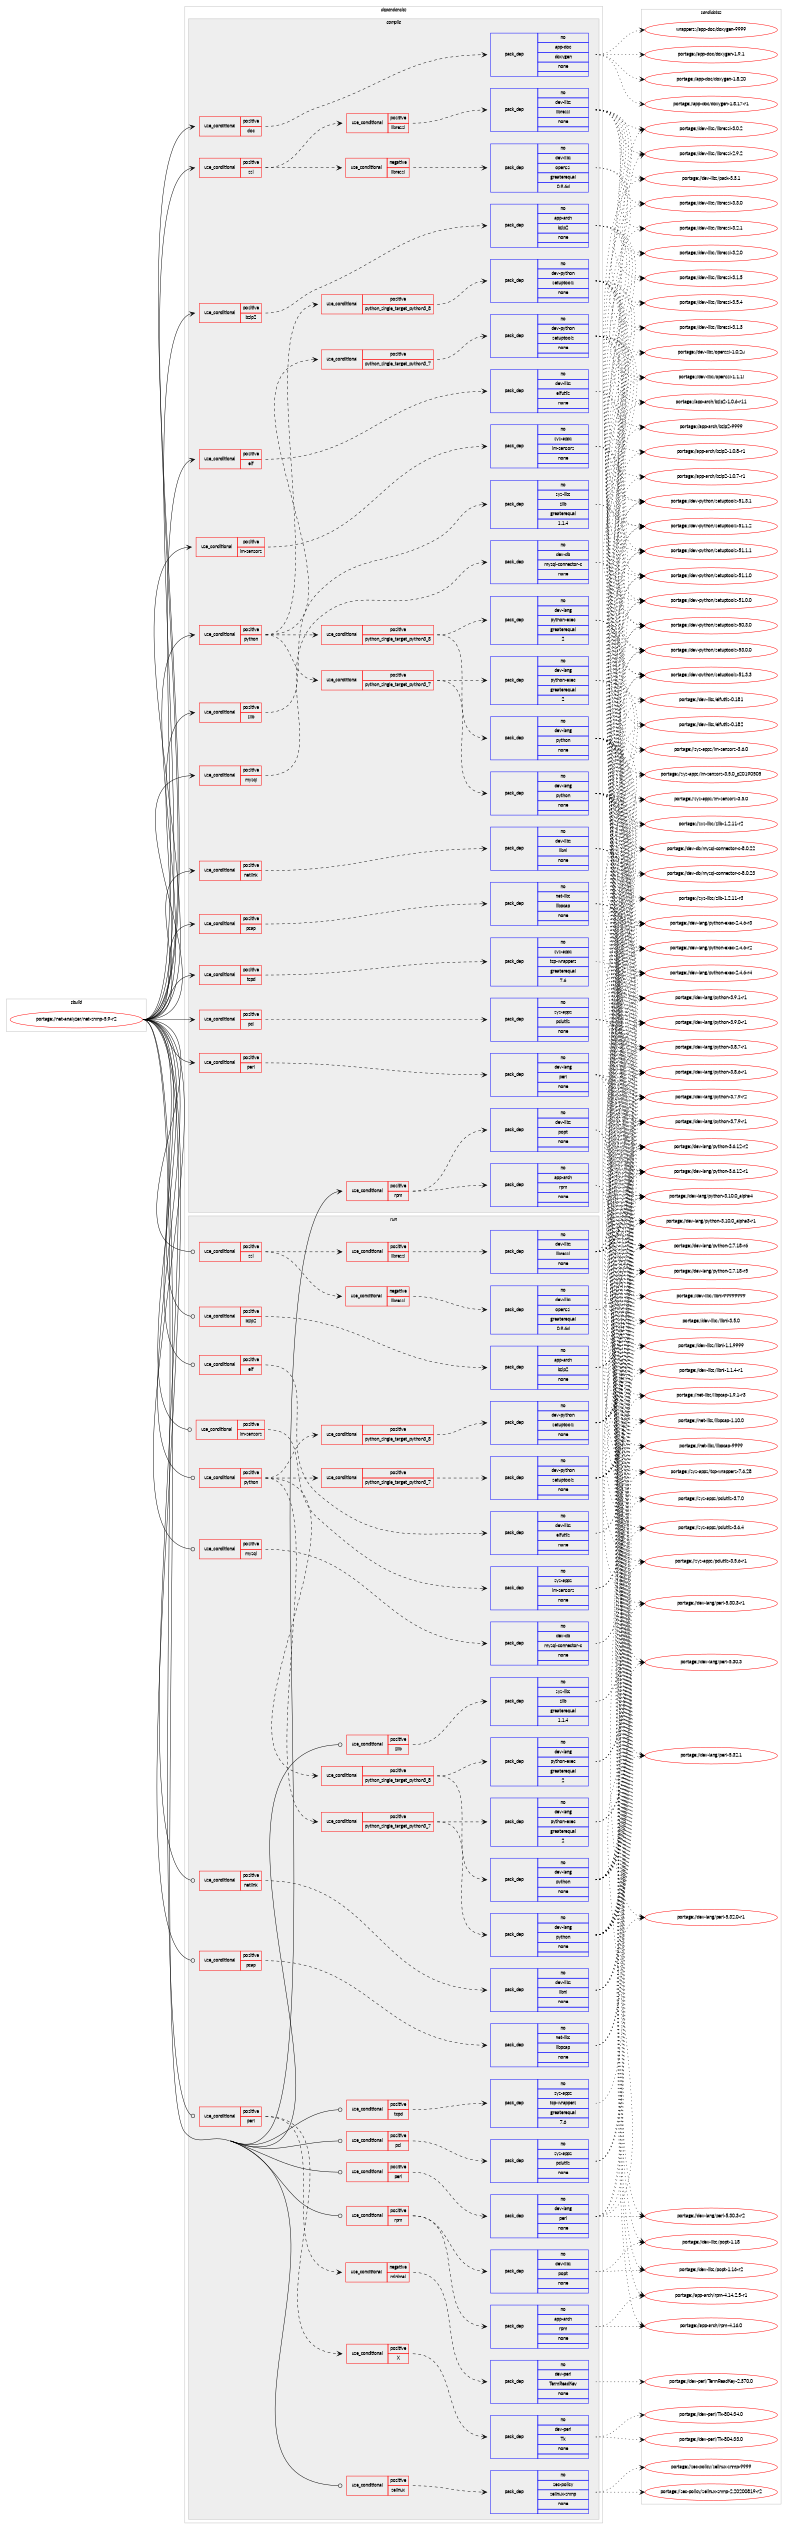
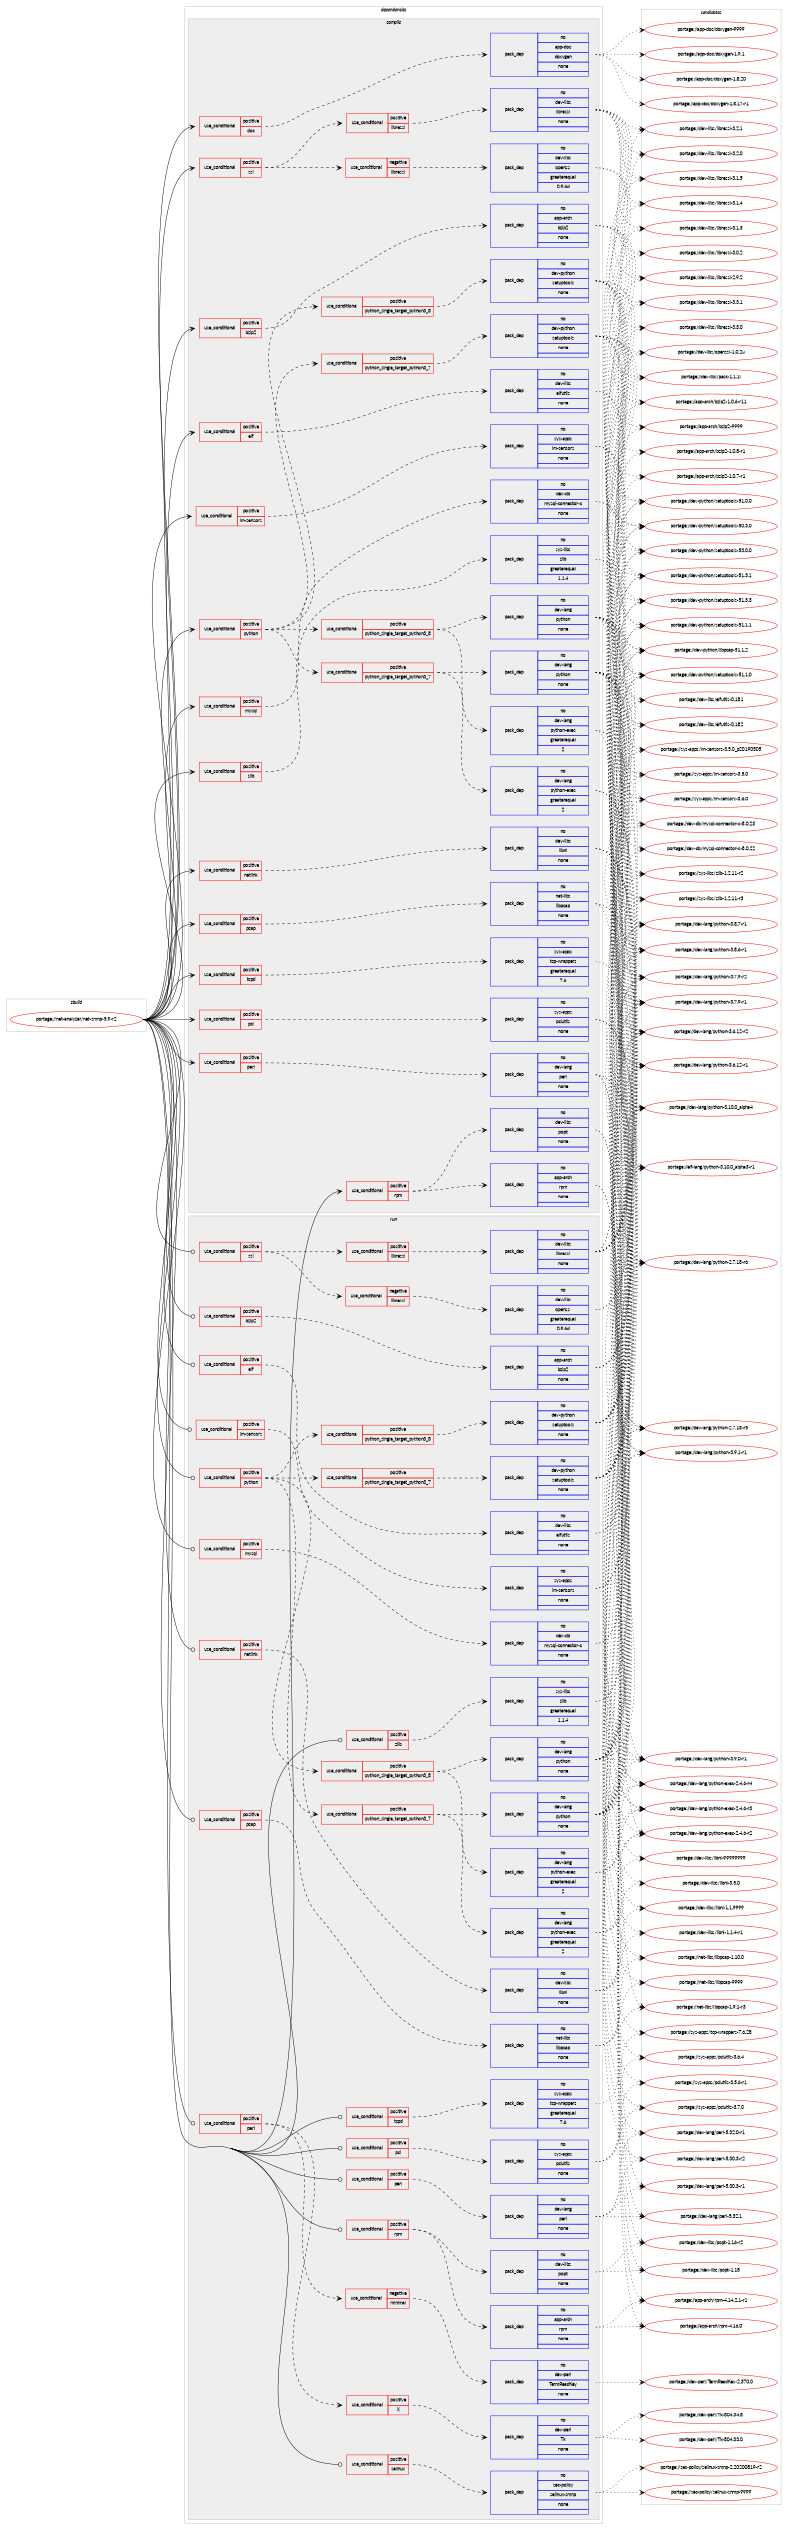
(711, 30) -> (711, 30)
(711, 179) -> (711, 303)
(711, 303) -> (711, 204)
(711, 377) -> (711, 377)
(711, 526) -> (711, 651)
(711, 1221) -> (711, 1168)
(711, 1662) -> none
(711, 2296) -> (711, 2301)
(711, 2415) -> (711, 2415)
